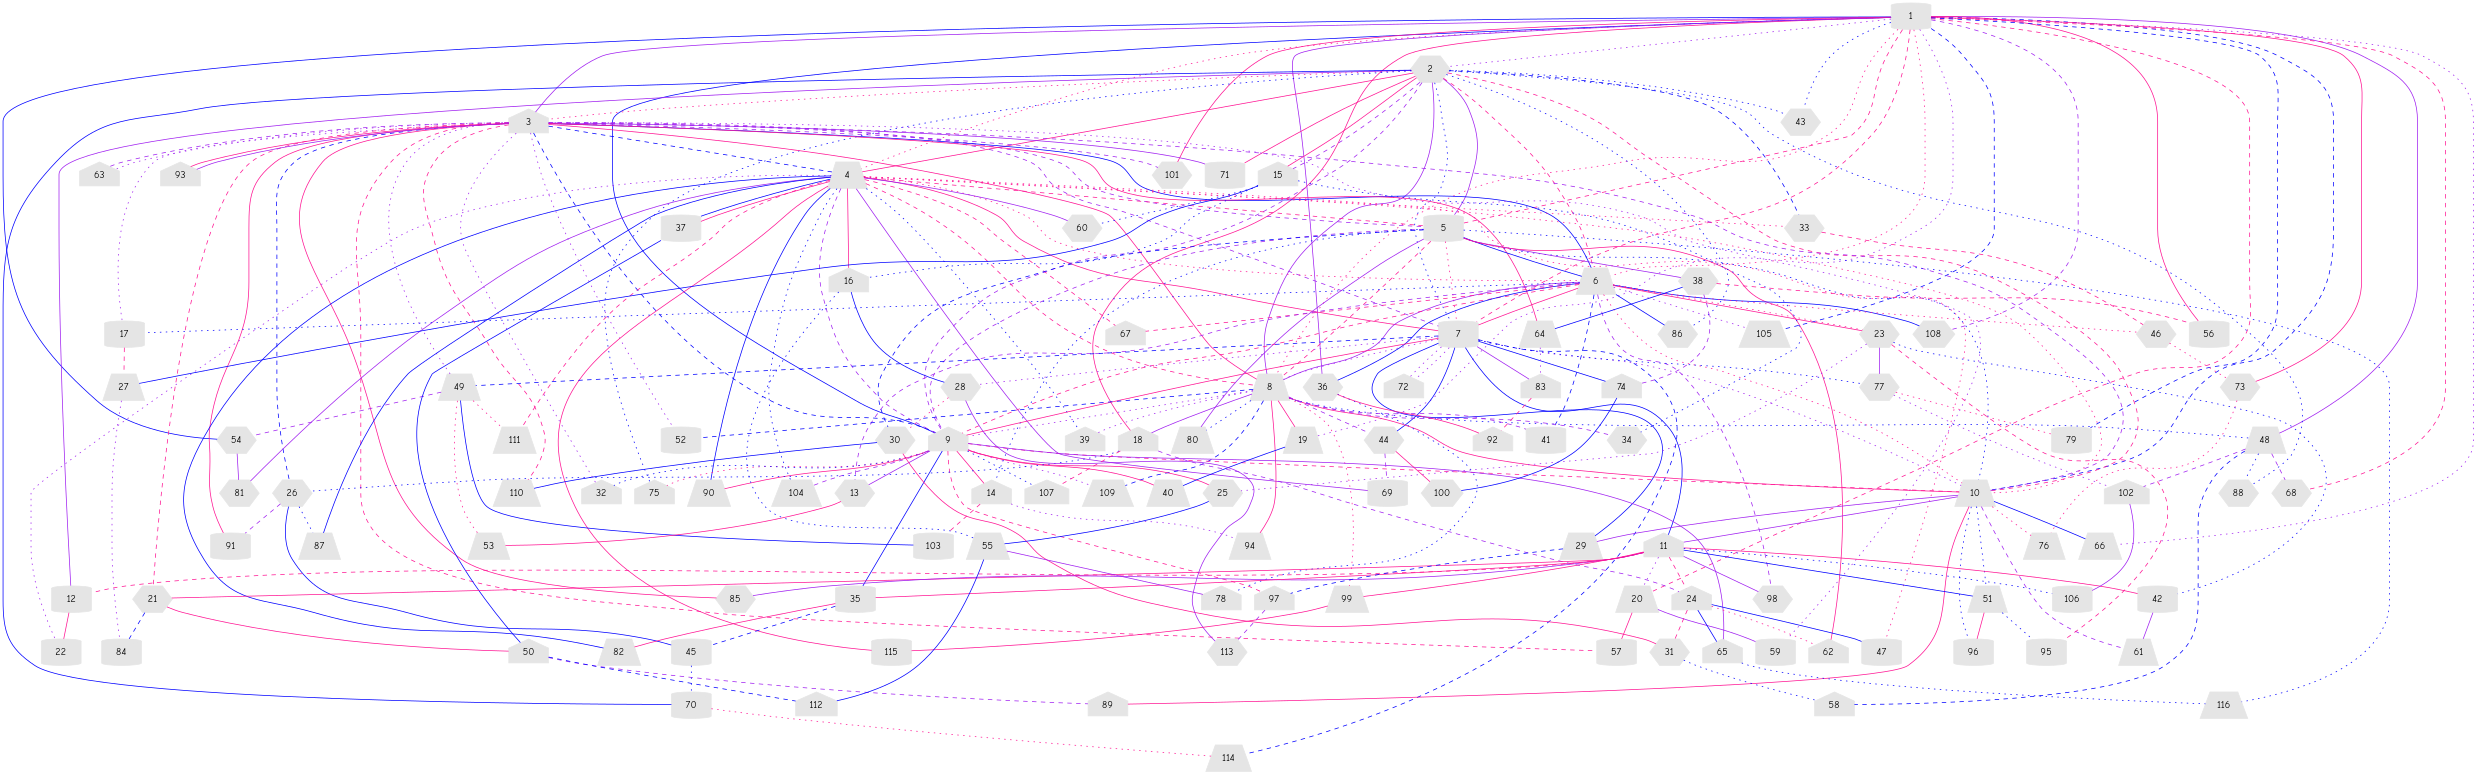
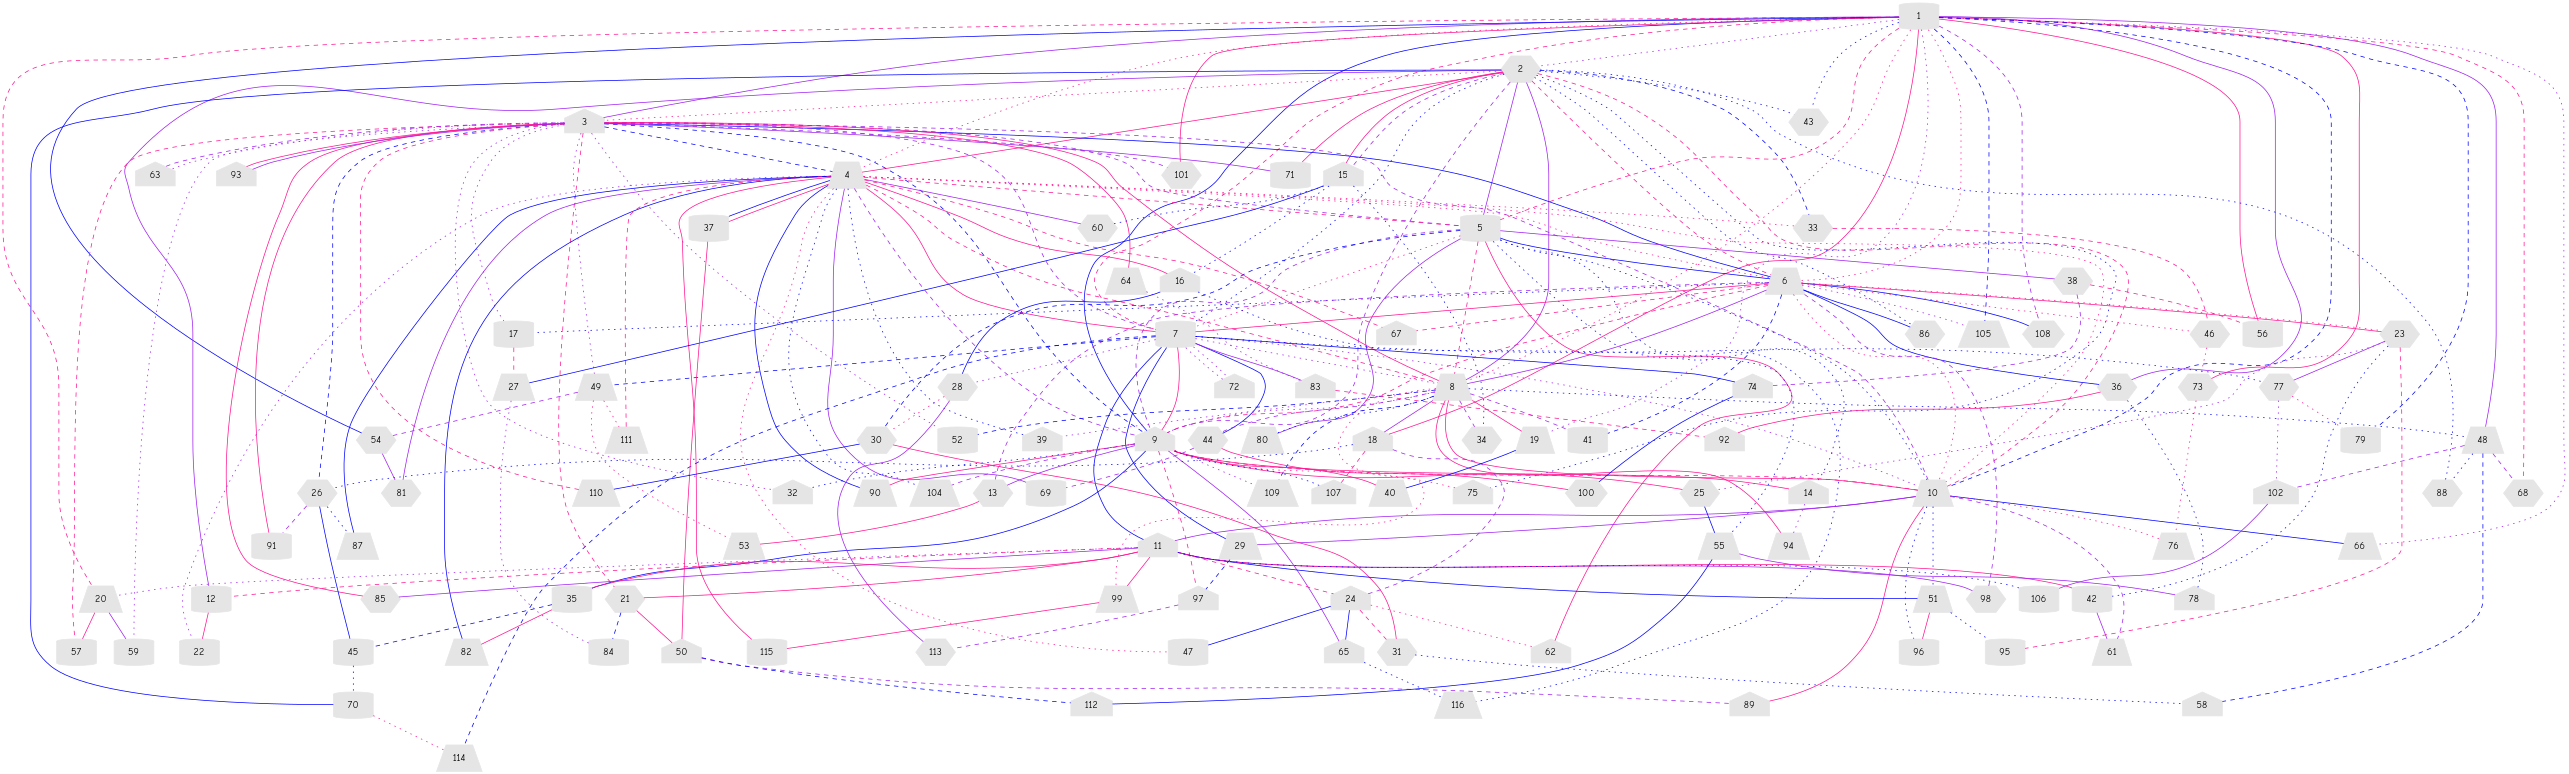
(1619, 308) -> none
(426, 390) -> (689, 480)
(934, 546) -> none
